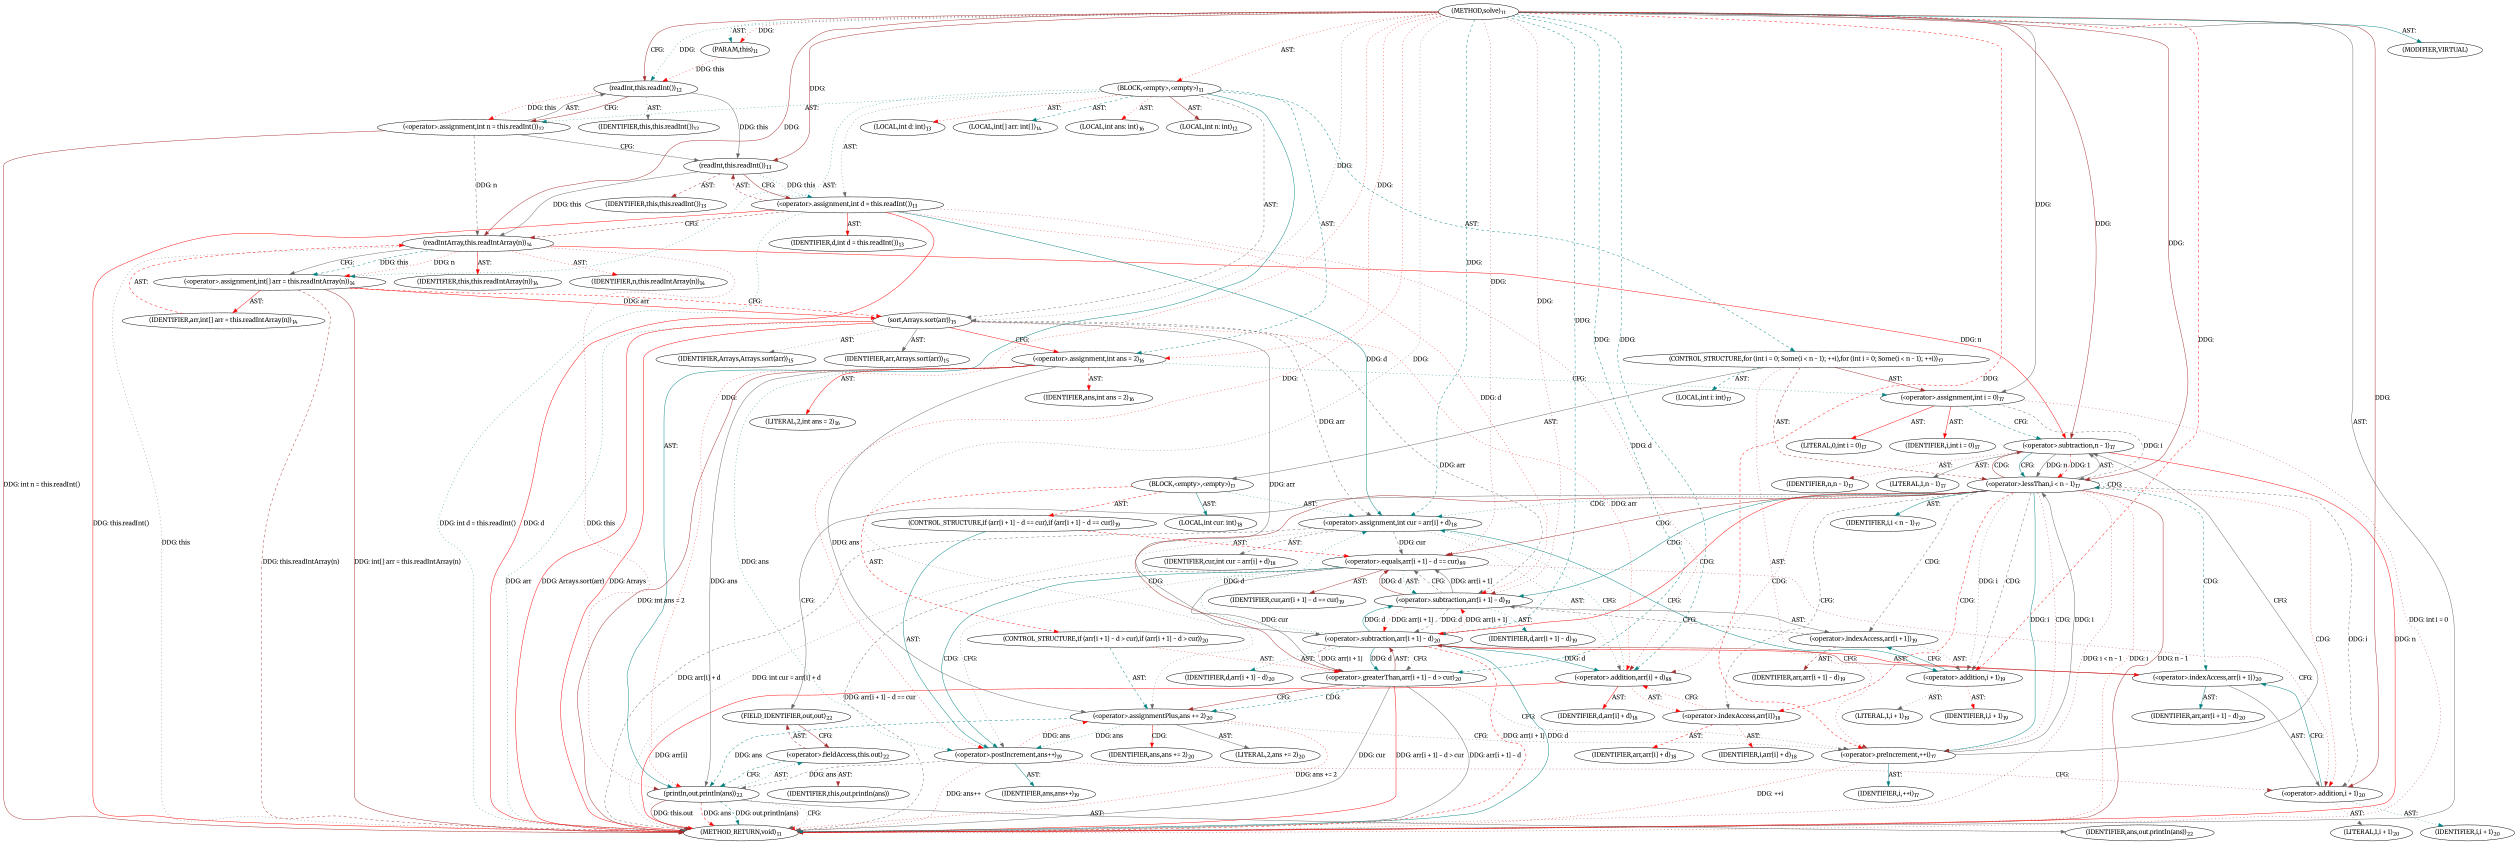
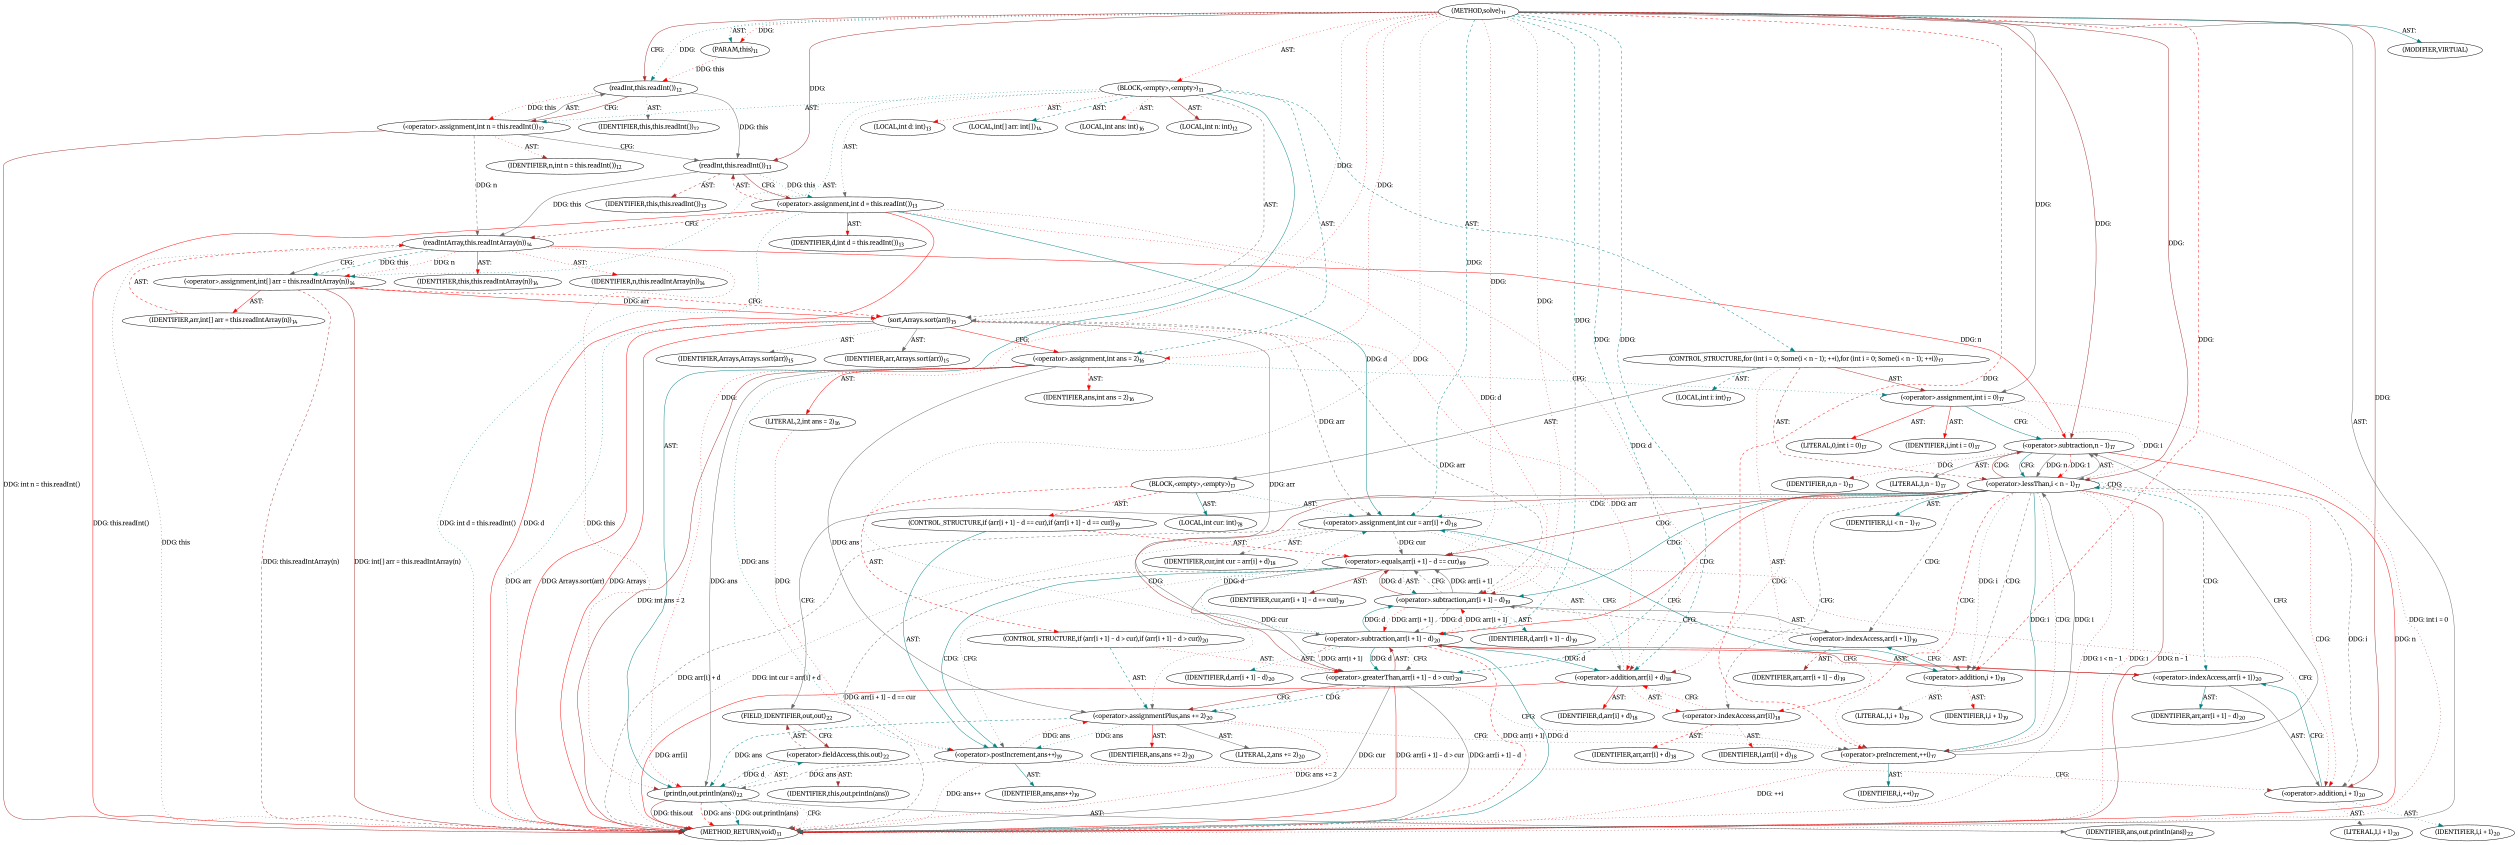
(913, 23) -> none
none -> (565, 166)
(1107, 417) -> (791, 629)
(2000, 424) -> (2000, 424)
(2106, 431) -> (2106, 431)
(1946, 466) -> (1946, 466)
(1240, 523) -> (1240, 523)
(1669, 678) -> (1669, 678)
(1160, 736) -> (1160, 736)
(754, 775) -> (754, 775)
